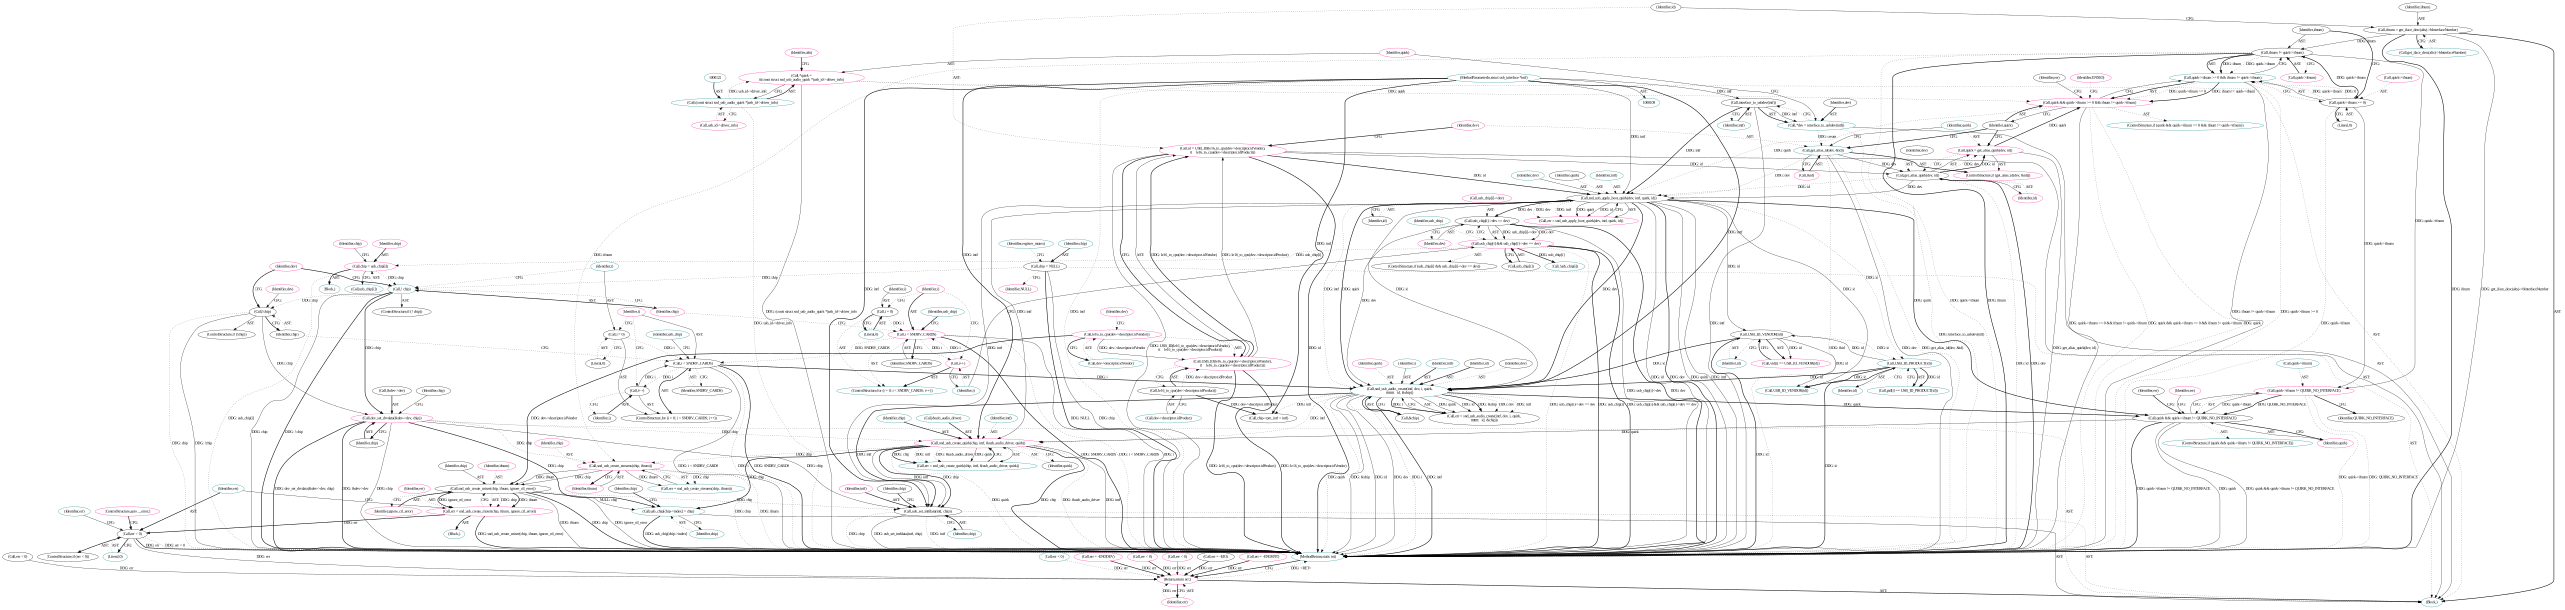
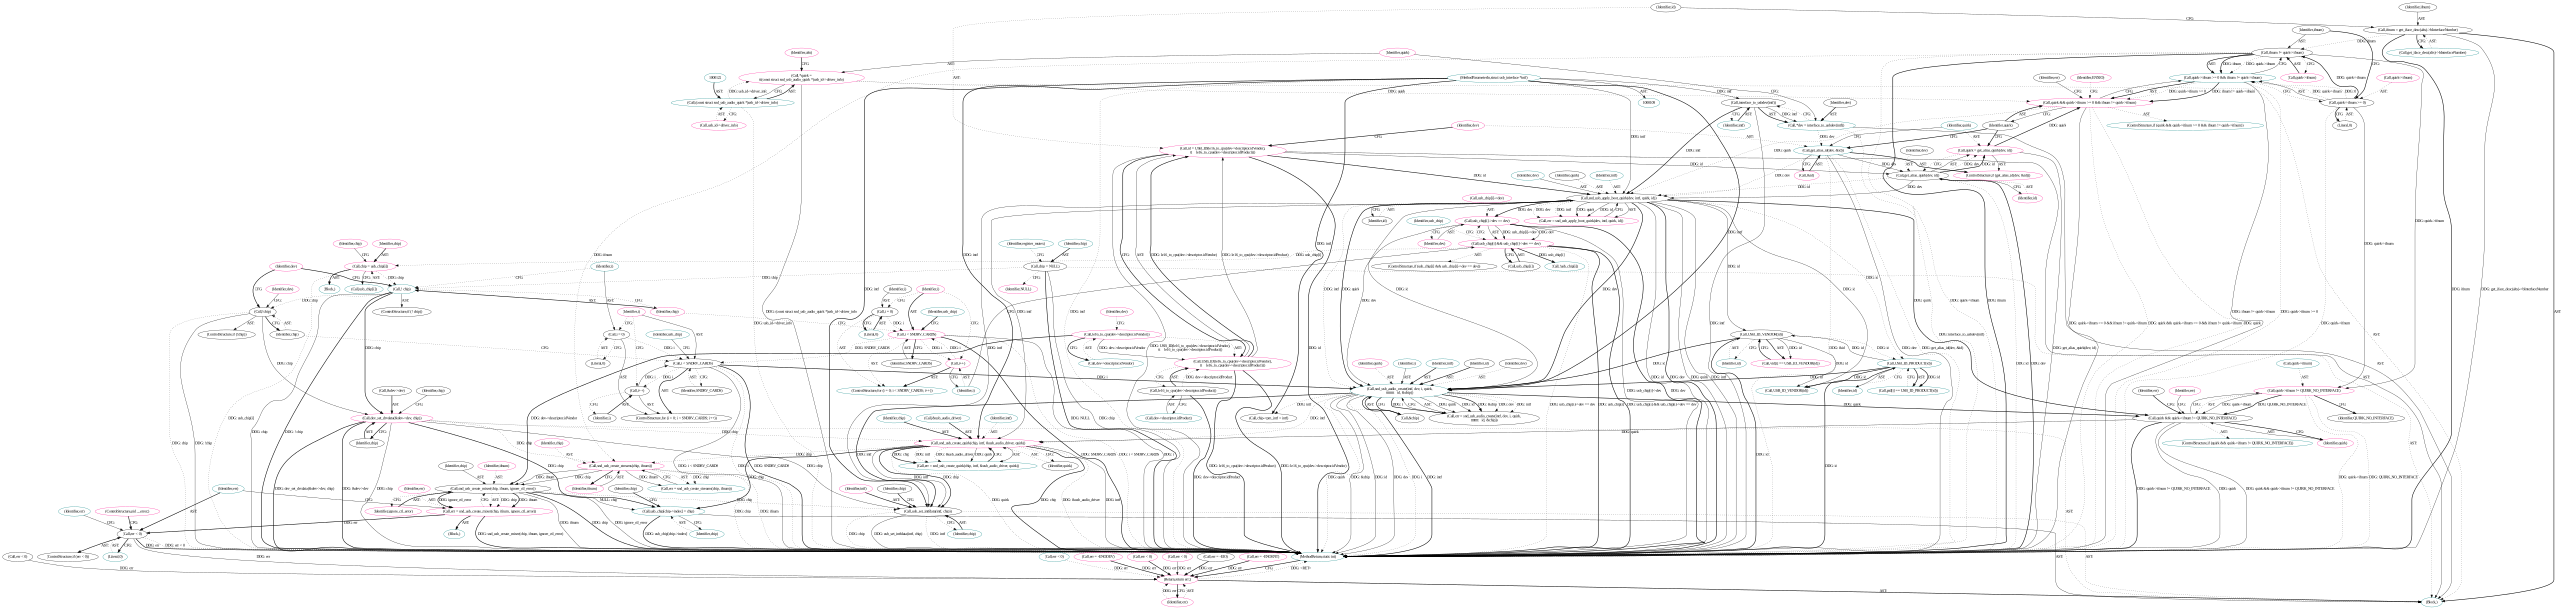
(2348, 41) -> (2348, 41)
(1827, 137) -> (1827, 137)
(1487, 221) -> (1487, 221)
(1225, 405) -> (1194, 507)
(127, 511) -> (127, 511)
